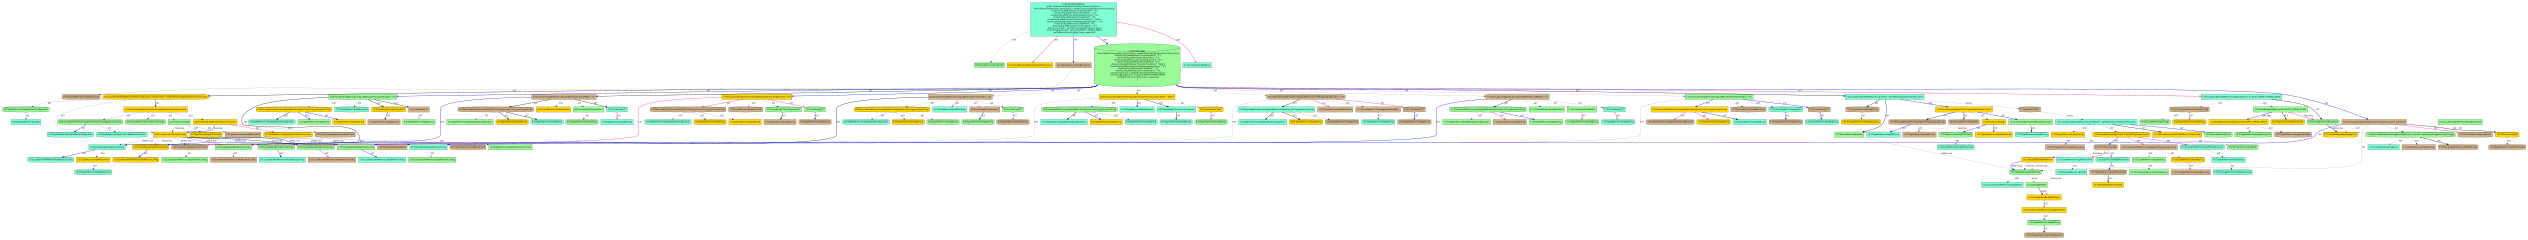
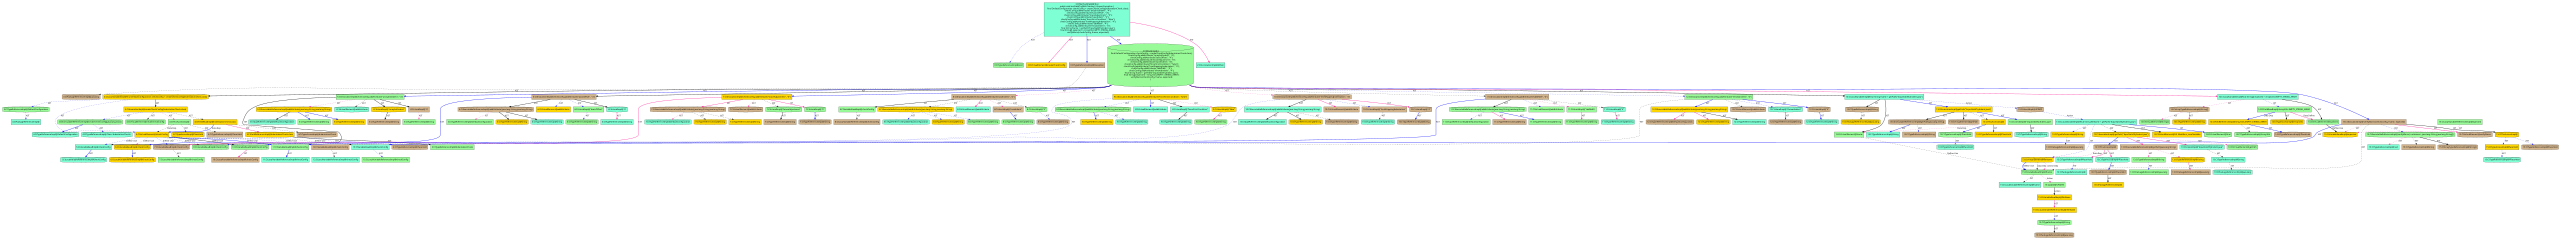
(1030, 65) -> (1046, 65)
(2030, 109) -> (2030, 109)
(2309, 116) -> (2309, 116)
(1064, 122) -> none
(2265, 128) -> (2265, 128)
(284, 140) -> (222, 140)
(201, 141) -> none
(399, 141) -> (361, 141)
(392, 147) -> (330, 147)
(101, 153) -> (2505, 140)
(430, 153) -> (377, 153)
(282, 160) -> none
none -> (336, 160)
(2051, 177) -> none
